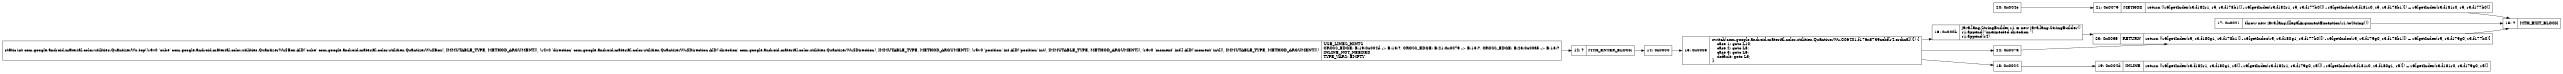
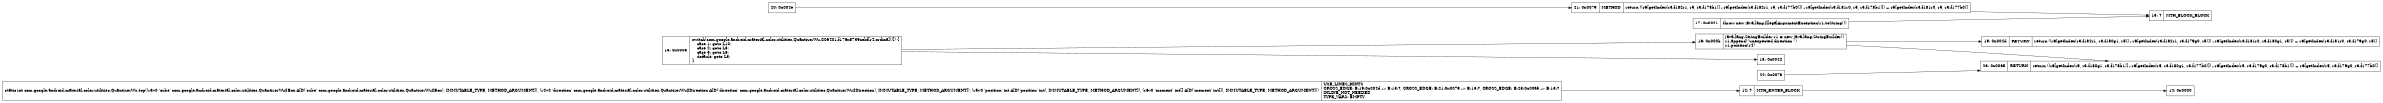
(2539, 23) -> (2188, 16)
(2485, 32) -> none
(1976, 37) -> (1740, 46)
(1676, 51) -> none
(1956, 51) -> none
(2057, 66) -> (1913, 42)
(2133, 66) -> (2021, 41)
